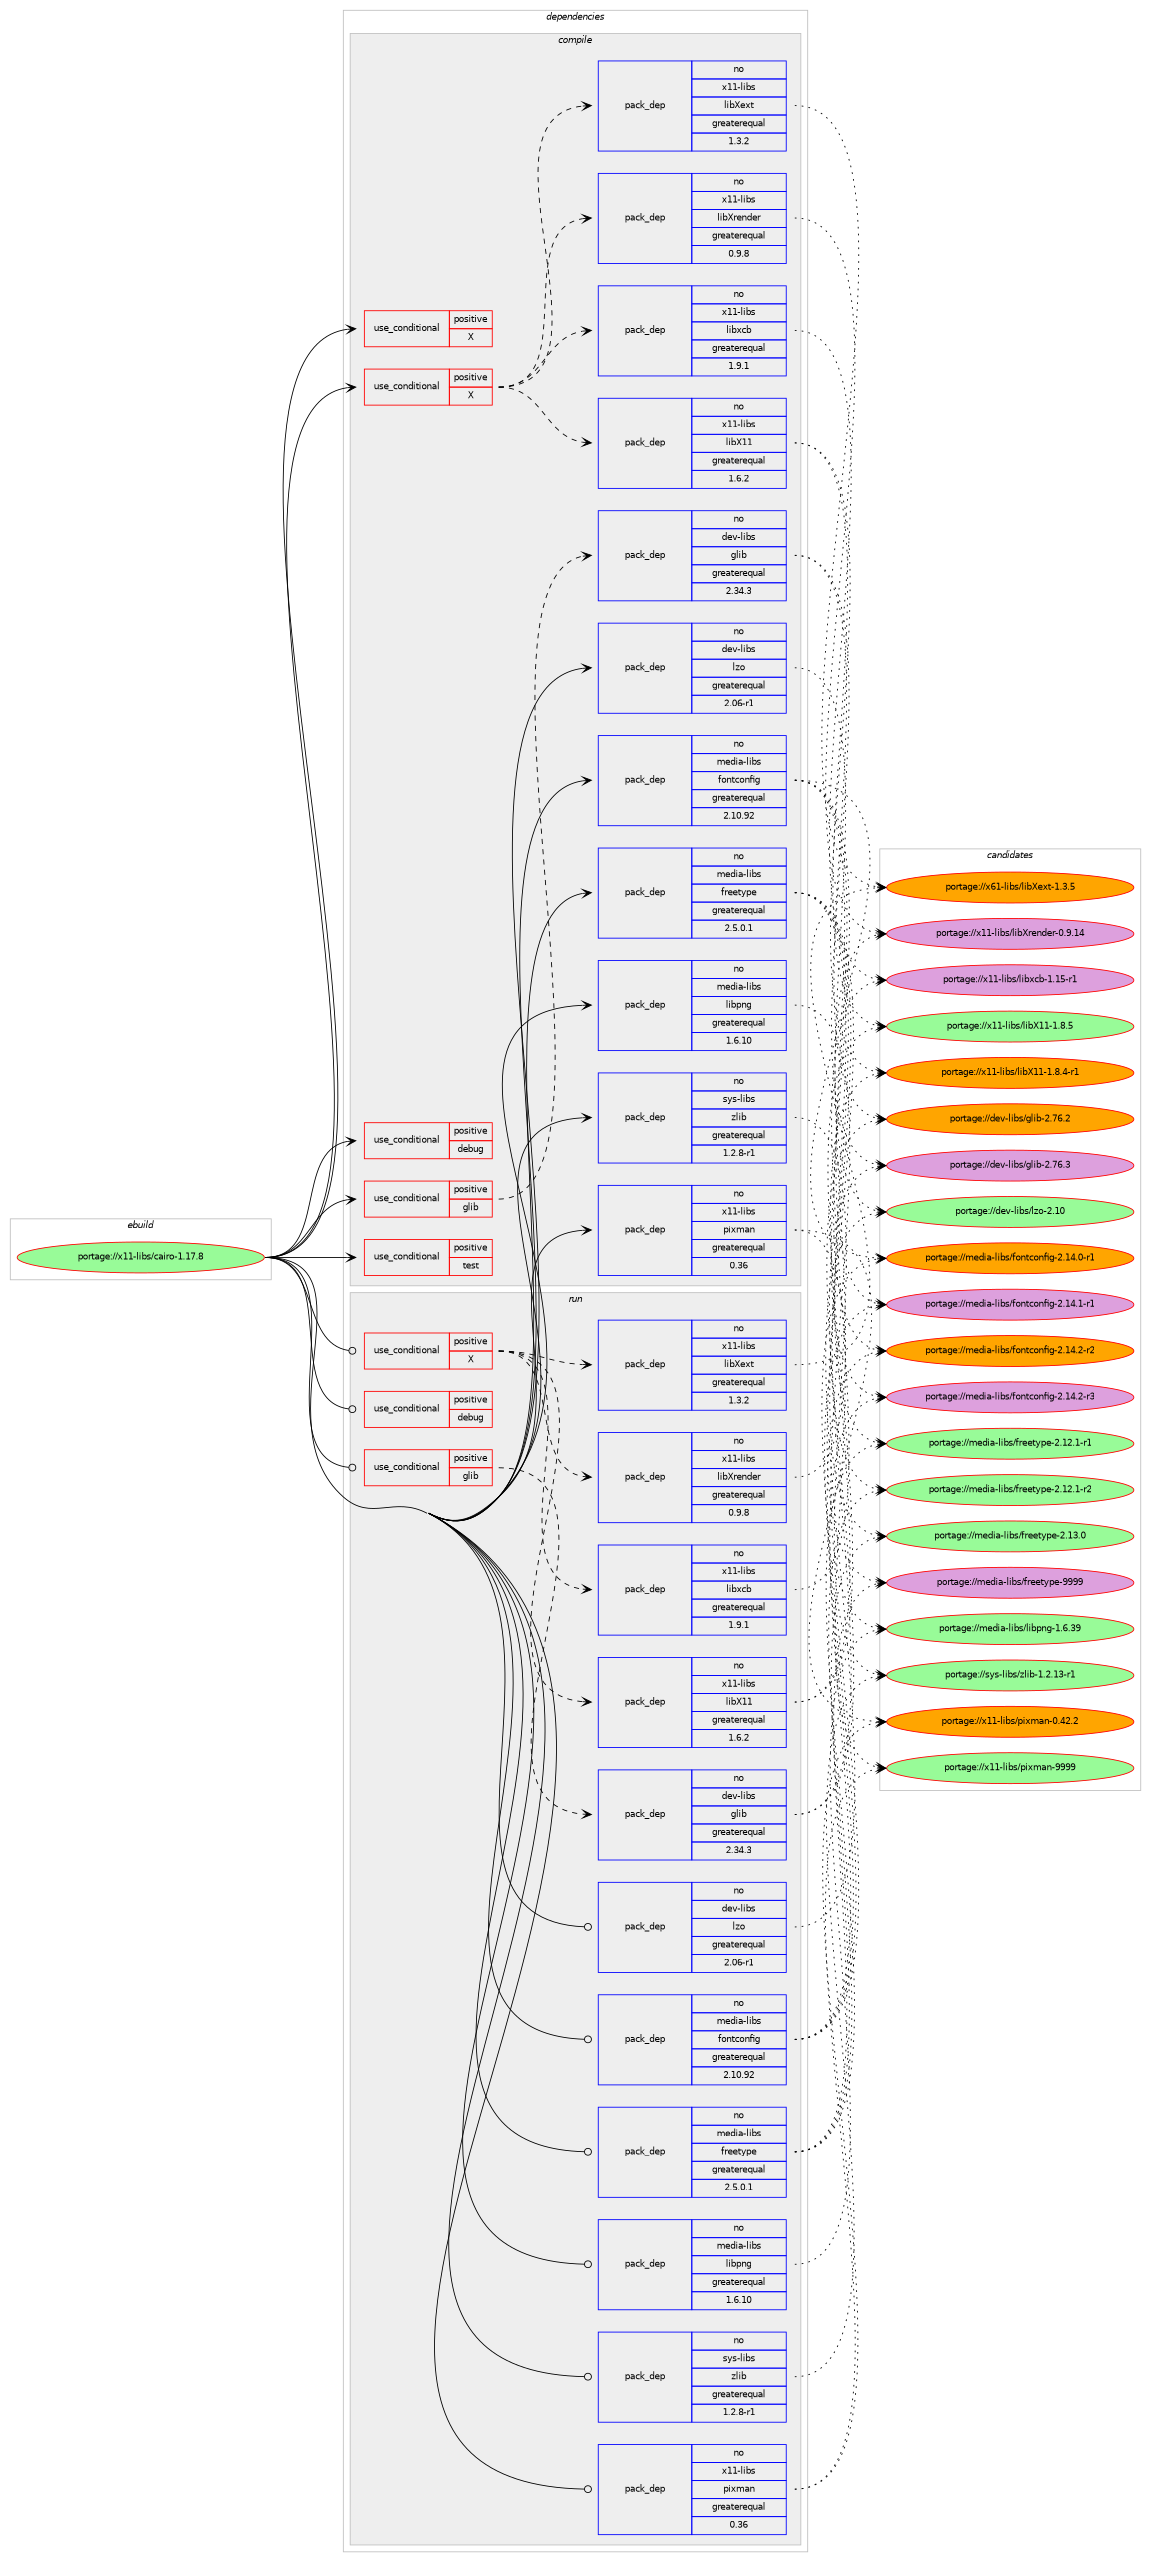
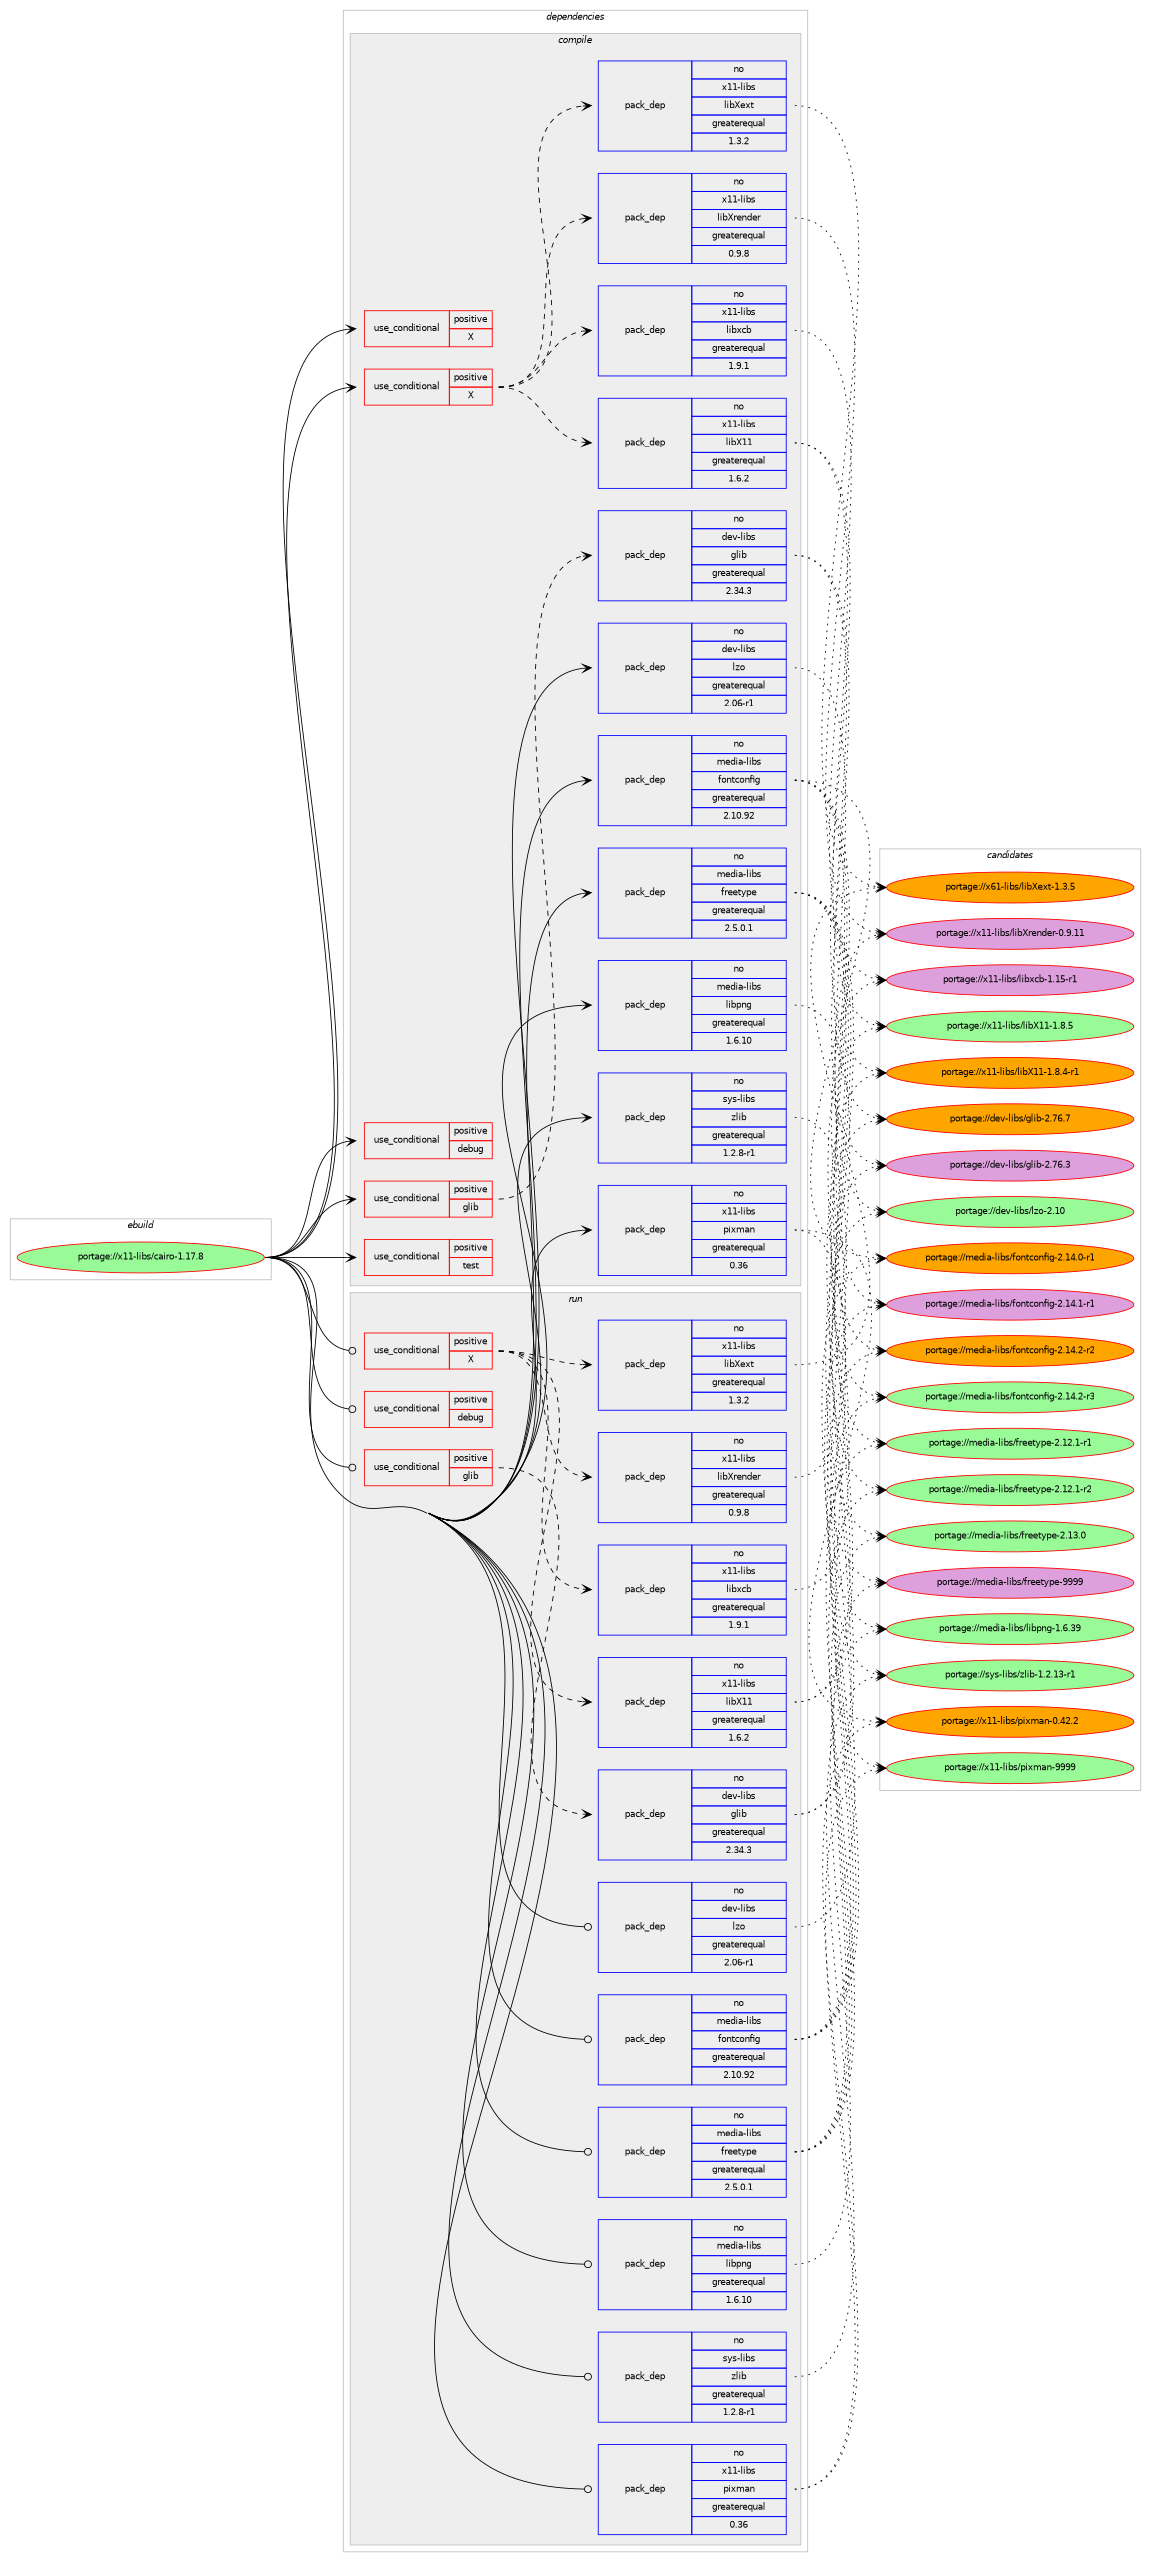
(1010, 934) -> (1010, 934)
(1010, 1119) -> (1010, 1119)
(1010, 1397) -> (1010, 1397)
